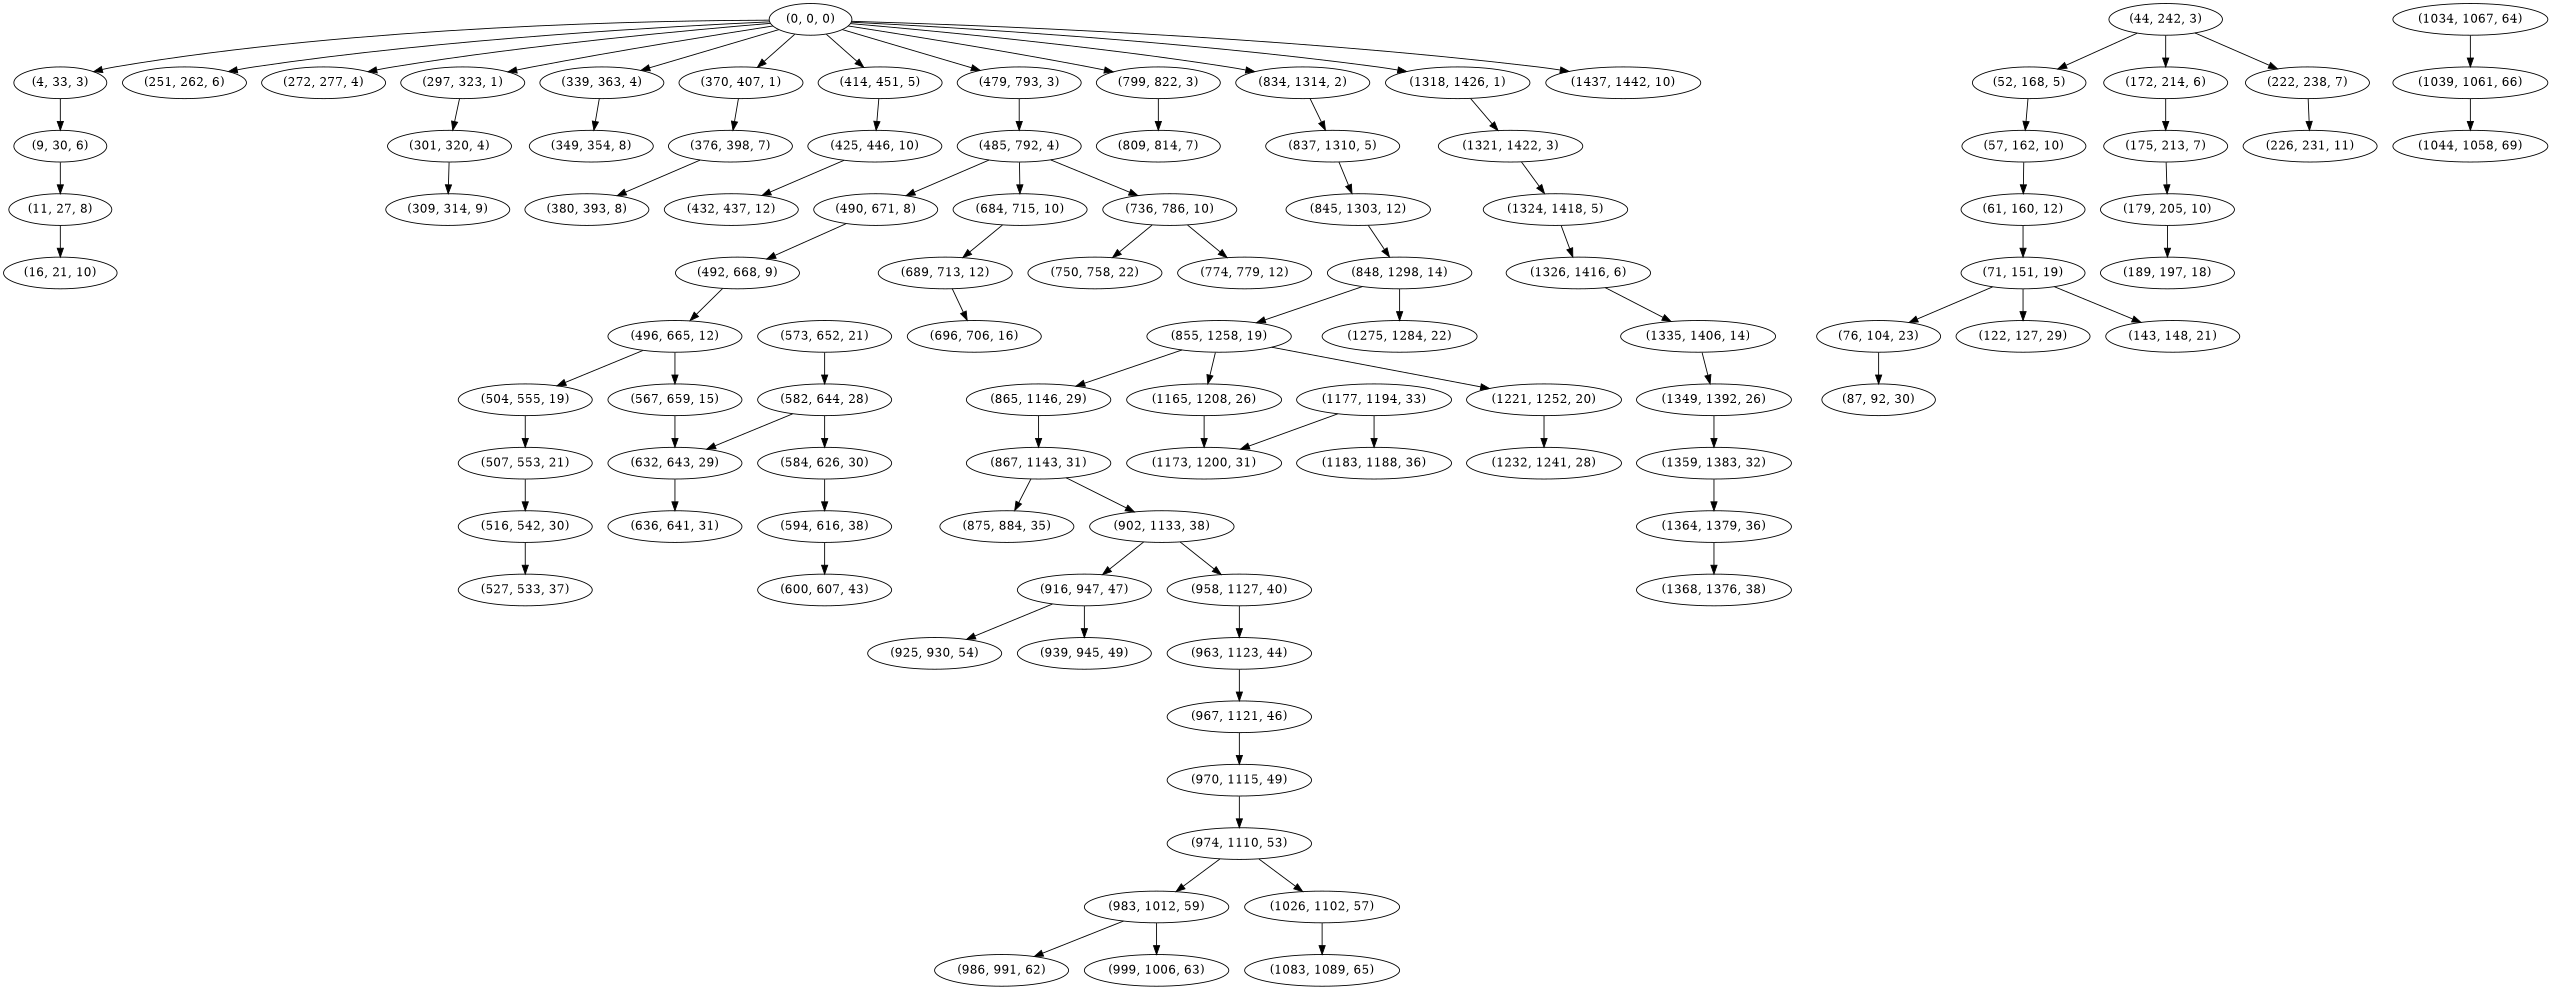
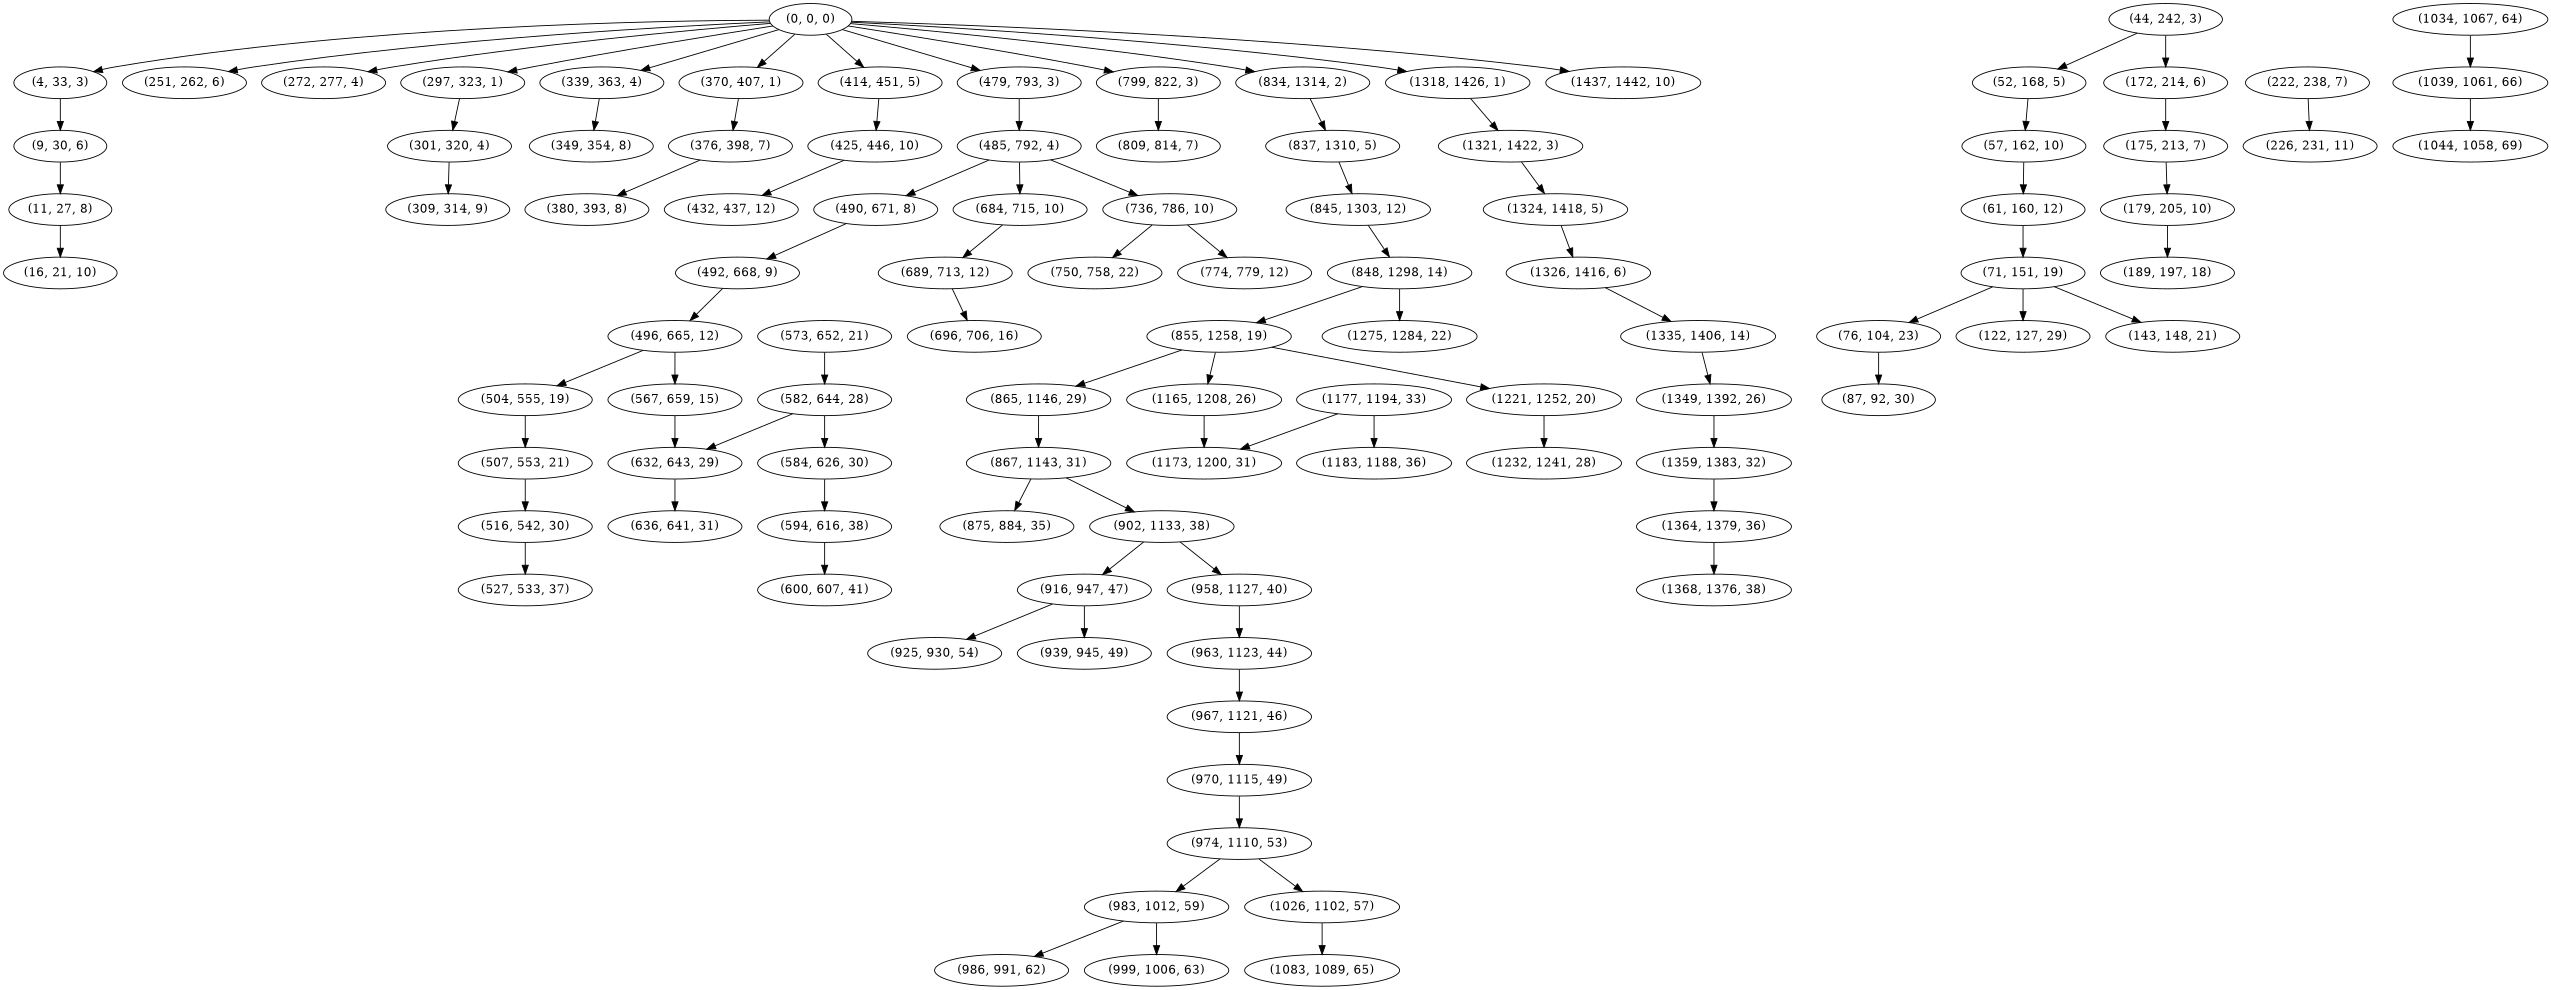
(2232, 49) -> none
(825, 590) -> (825, 590)
